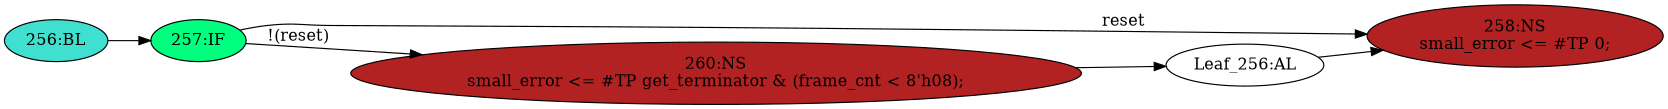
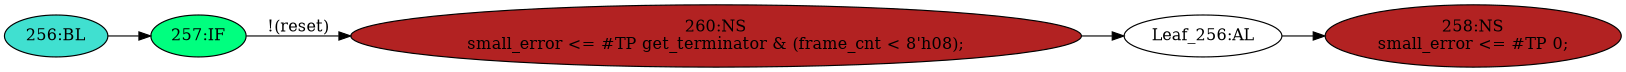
(797, 28) -> none
